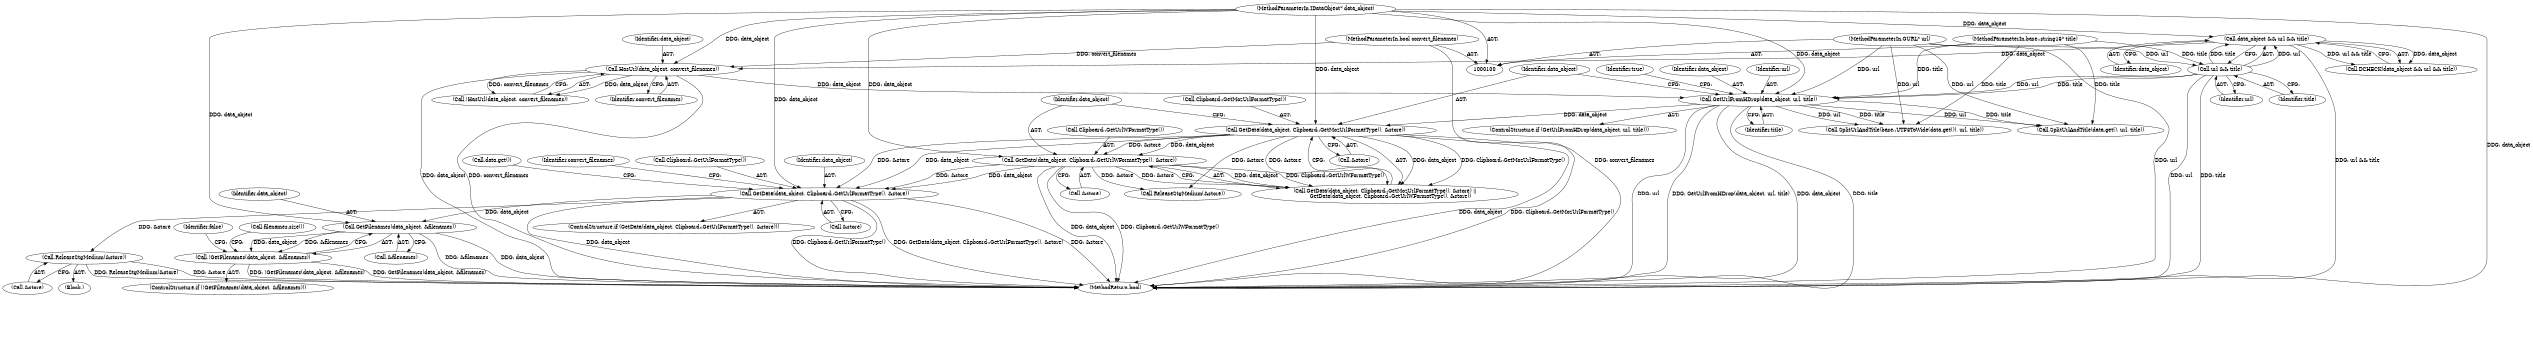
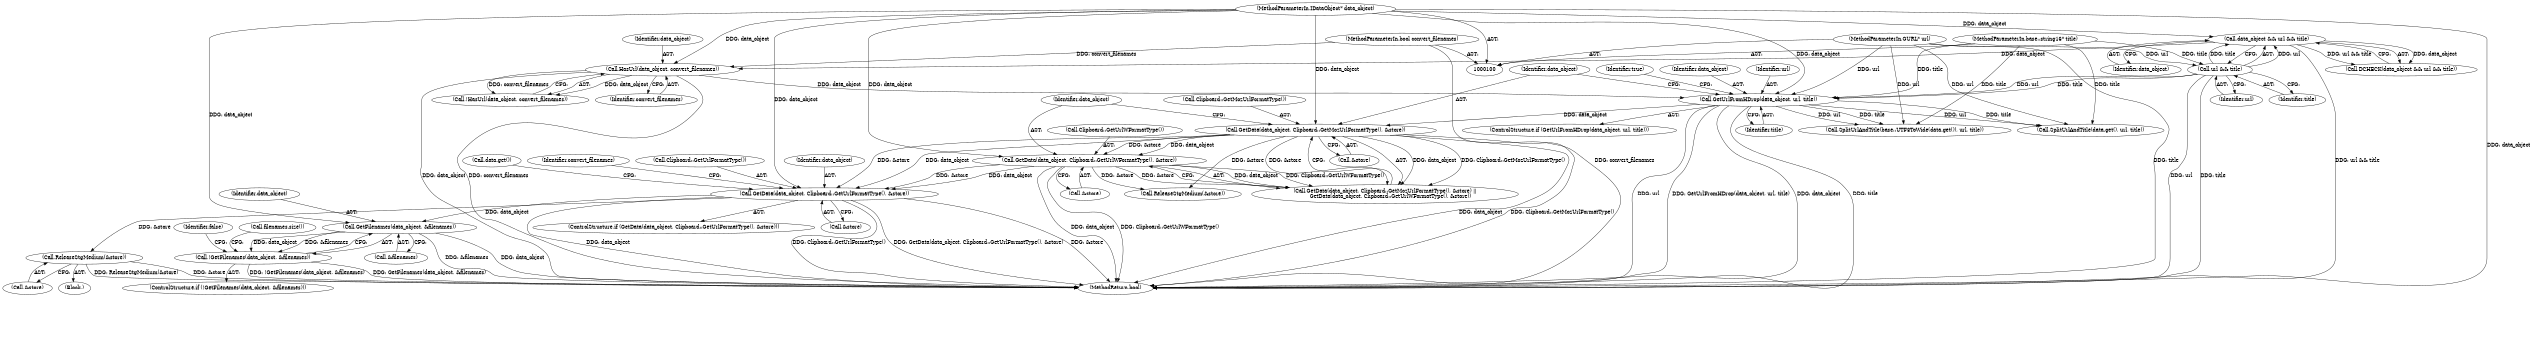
(2166, 161) -> (2166, 161)
